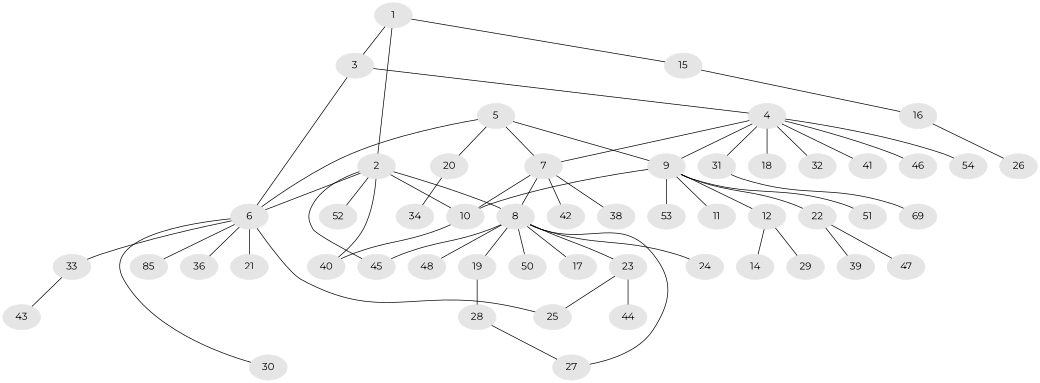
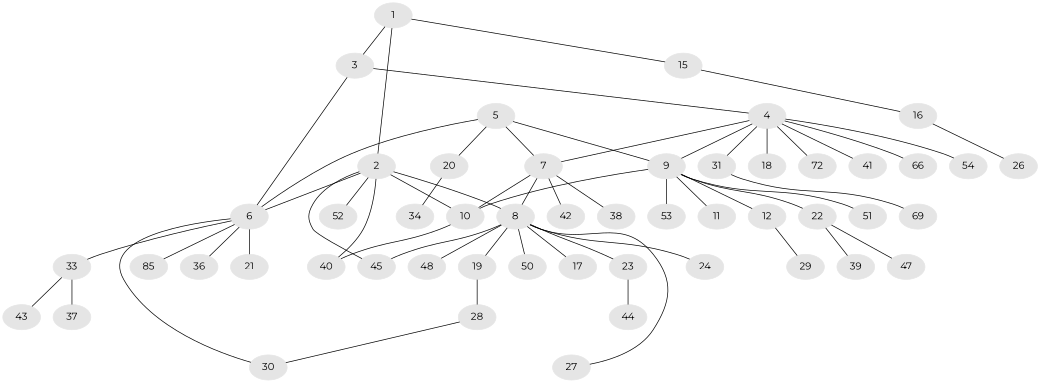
(817, 166) -> (817, 166)
(918, 166) -> (918, 166)
(755, 267) -> none
none -> (72, 317)
(553, 317) -> none
(524, 342) -> (373, 342)
